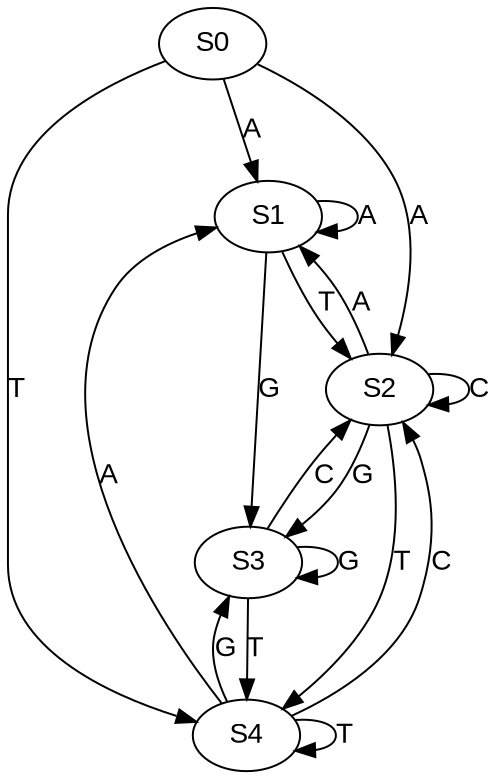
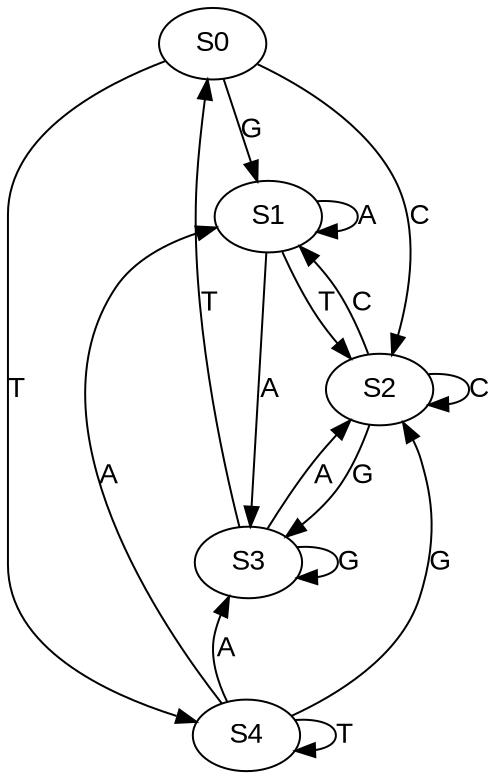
(252, 130) -> (252, 130)
(419, 217) -> (419, 217)
(362, 303) -> (362, 303)
(270, 390) -> (270, 390)
(324, 476) -> (324, 476)
(441, 562) -> (441, 562)
(387, 576) -> none
(248, 639) -> (201, 315)
(227, 649) -> (227, 649)
